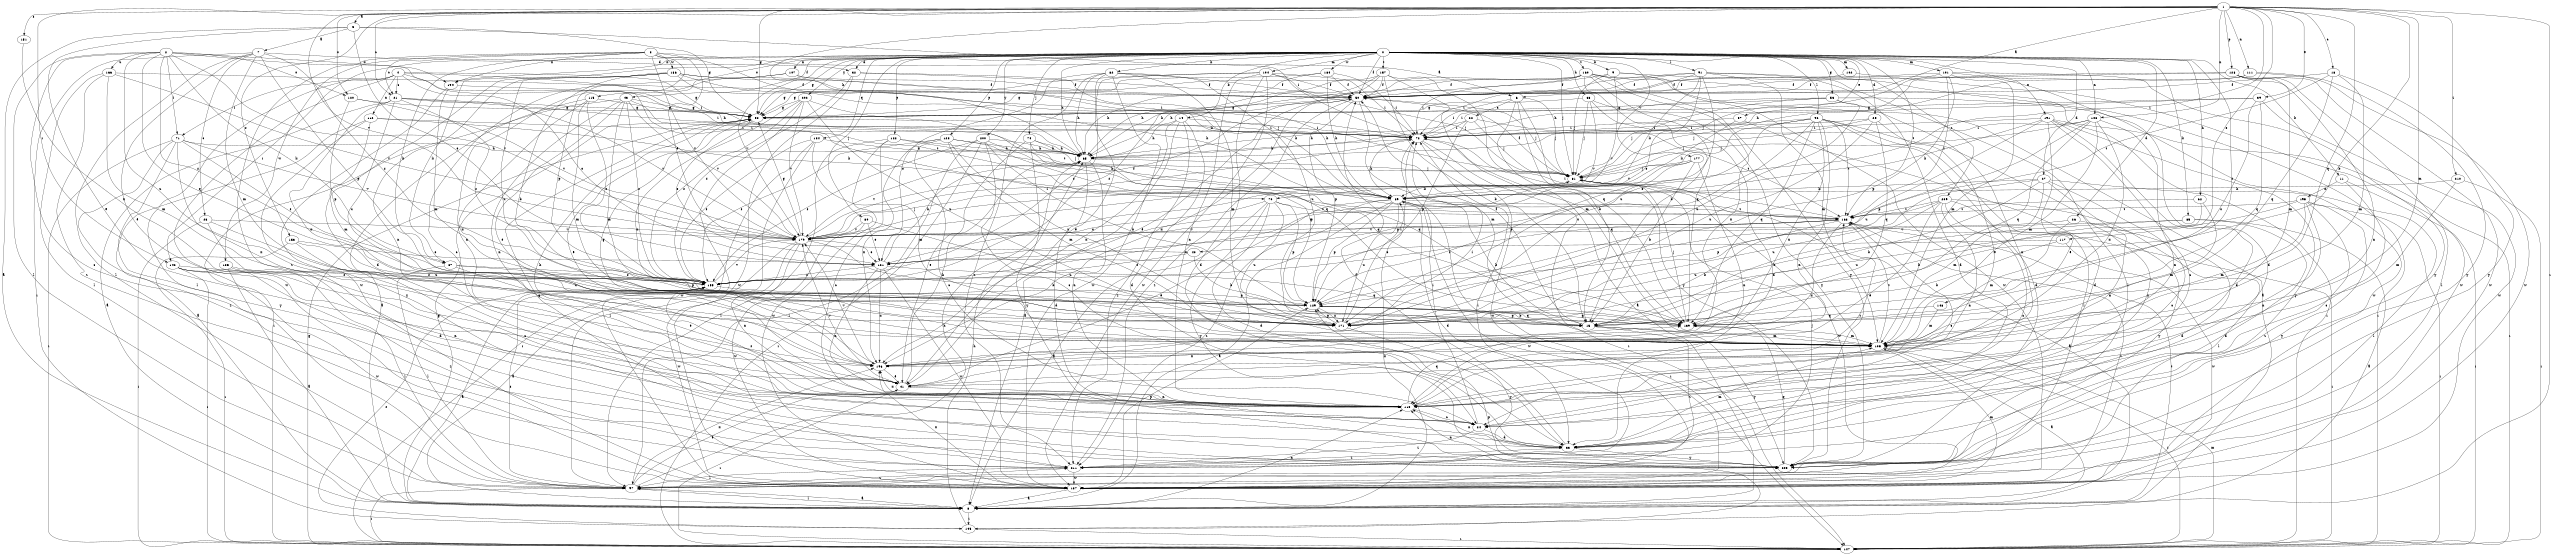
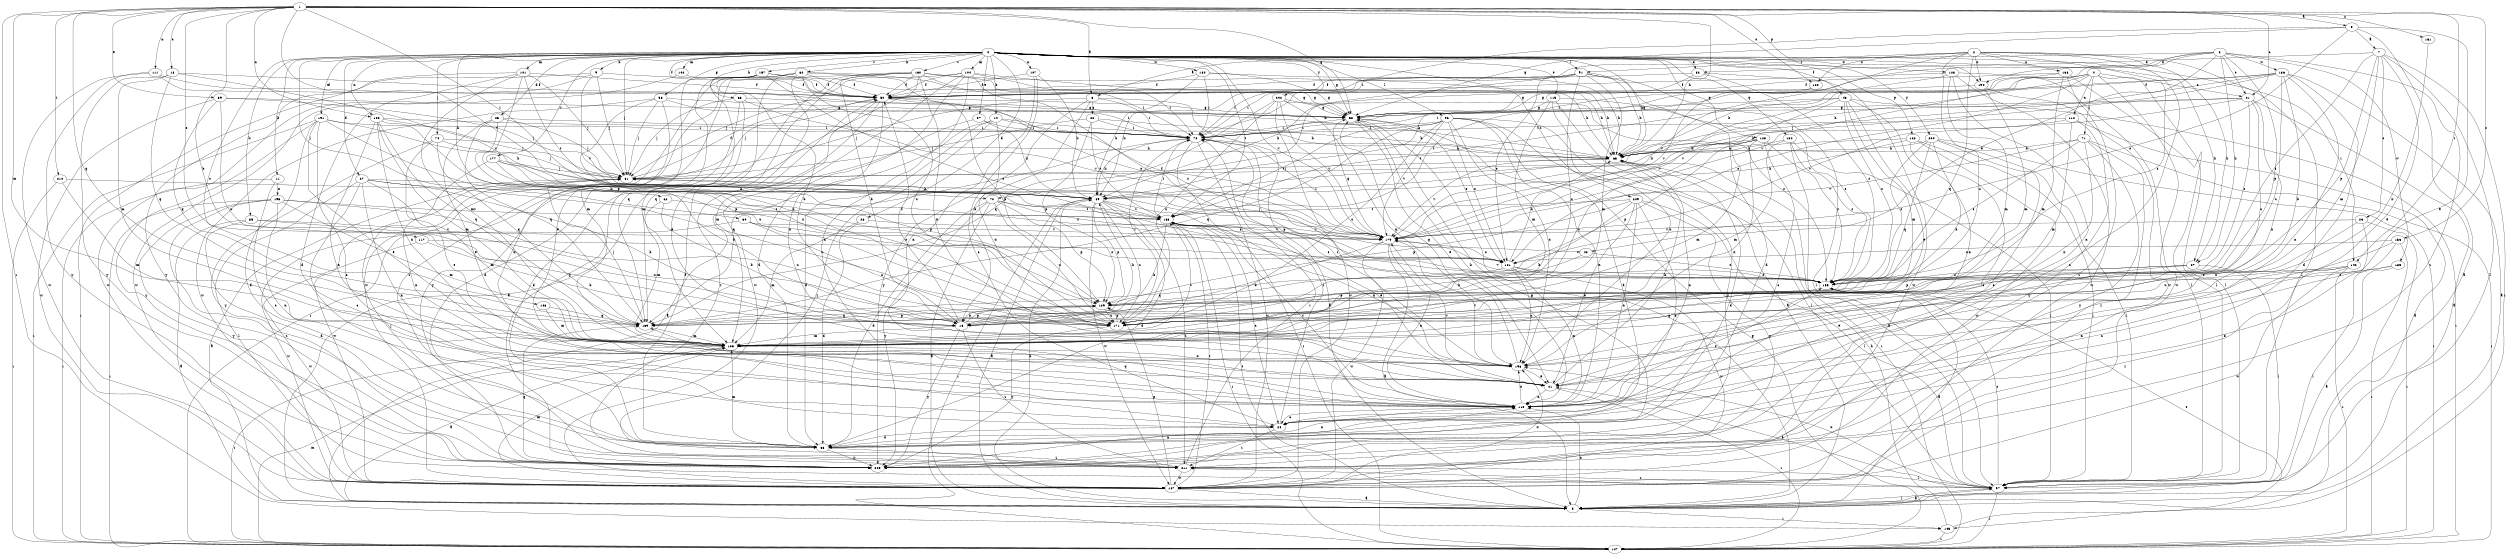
(172, 96) -> (1779, 62)
(644, 289) -> none
none -> (2258, 497)
(1631, 517) -> none
